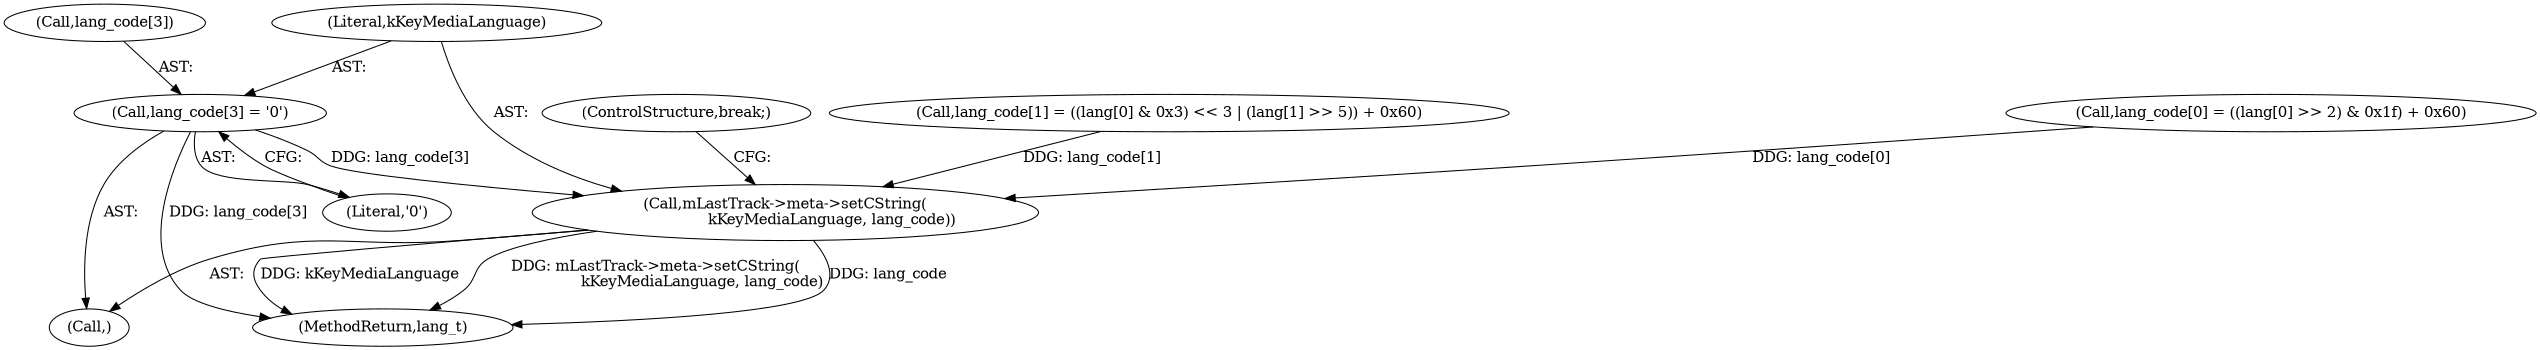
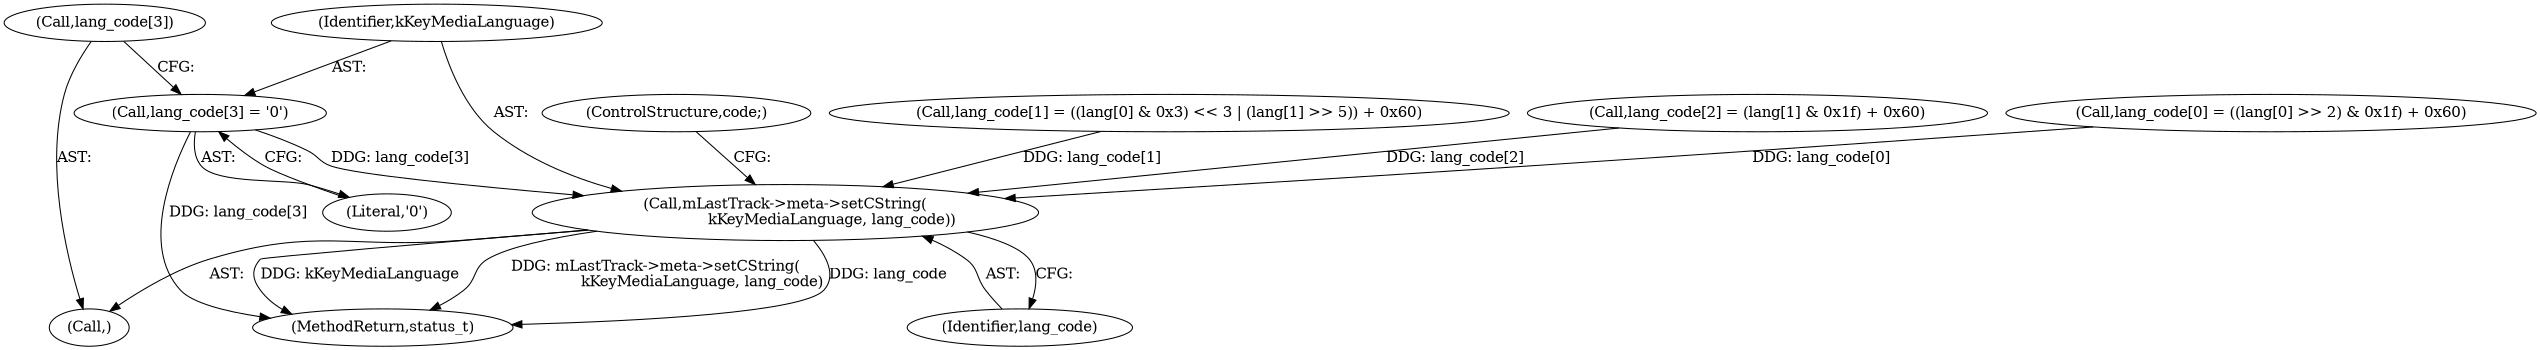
(437, 23) -> (437, 23)
(178, 68) -> (178, 68)
(676, 113) -> (676, 113)
none -> (1758, 113)
(96, 200) -> (57, 168)
(383, 328) -> (383, 328)
none -> (1020, 328)
